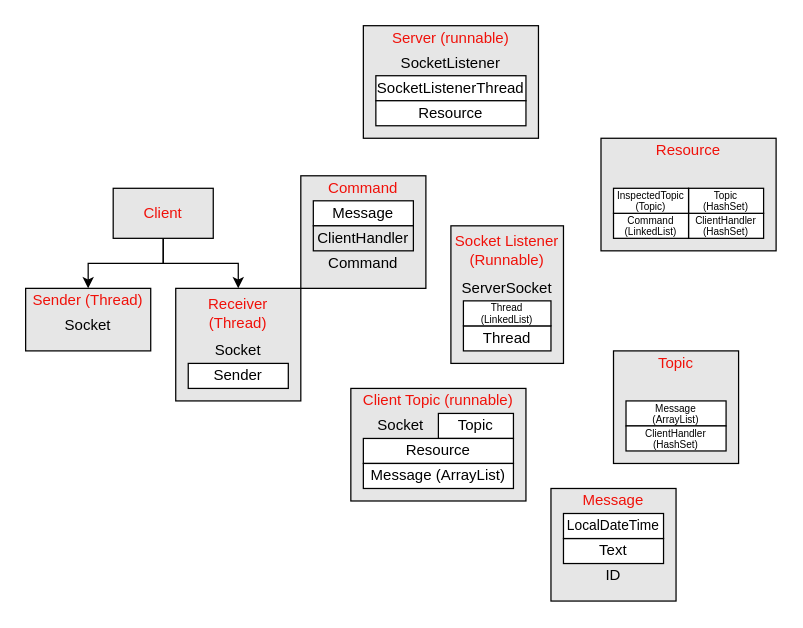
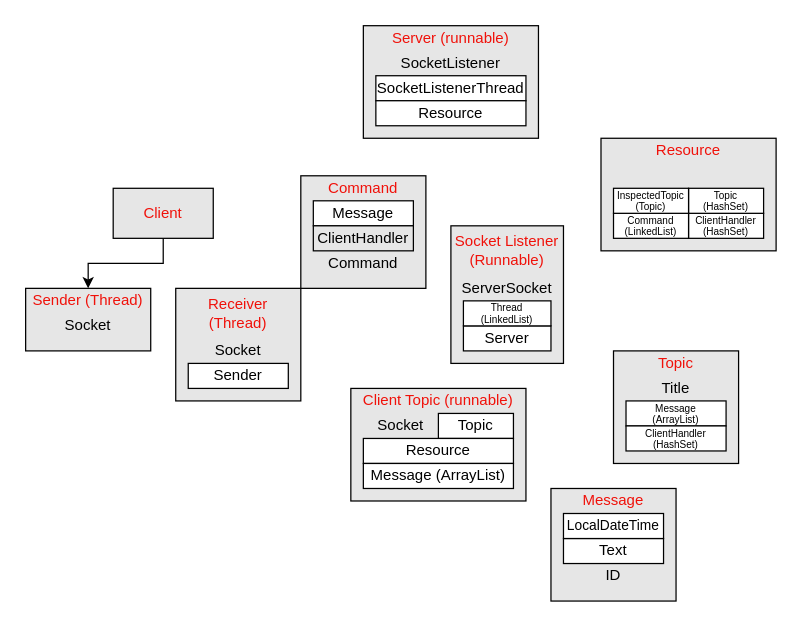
(210, 263) -> none
(507, 338) -> (507, 338)
none -> (676, 388)
